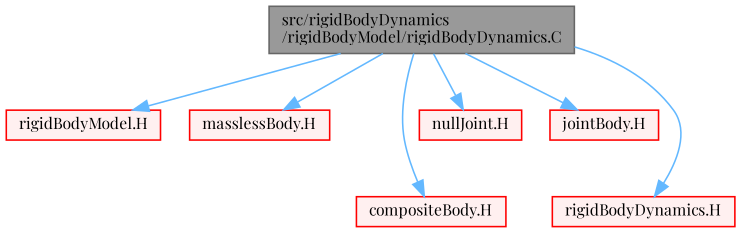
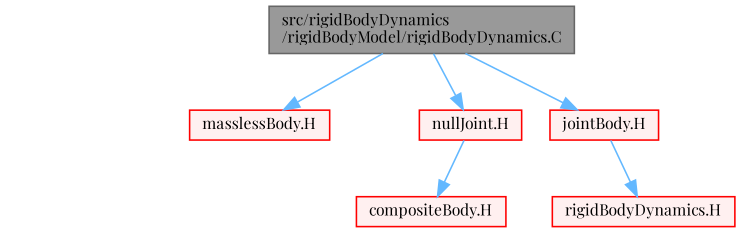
(660, 95) -> (621, 161)
(403, 118) -> (454, 161)
(83, 125) -> none
